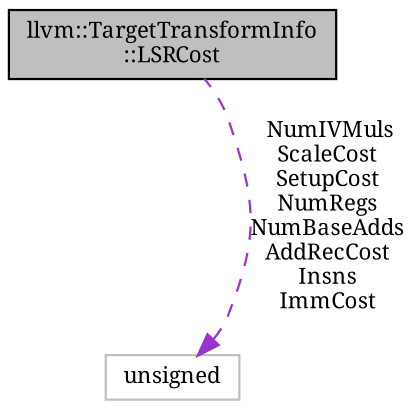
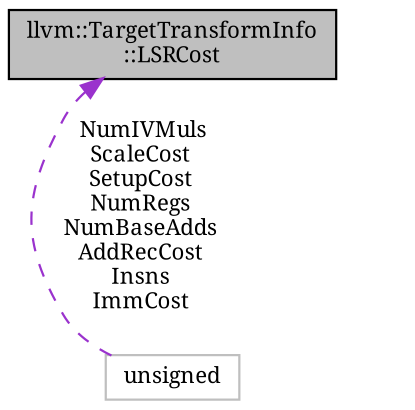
(250, 208) -> (33, 232)
